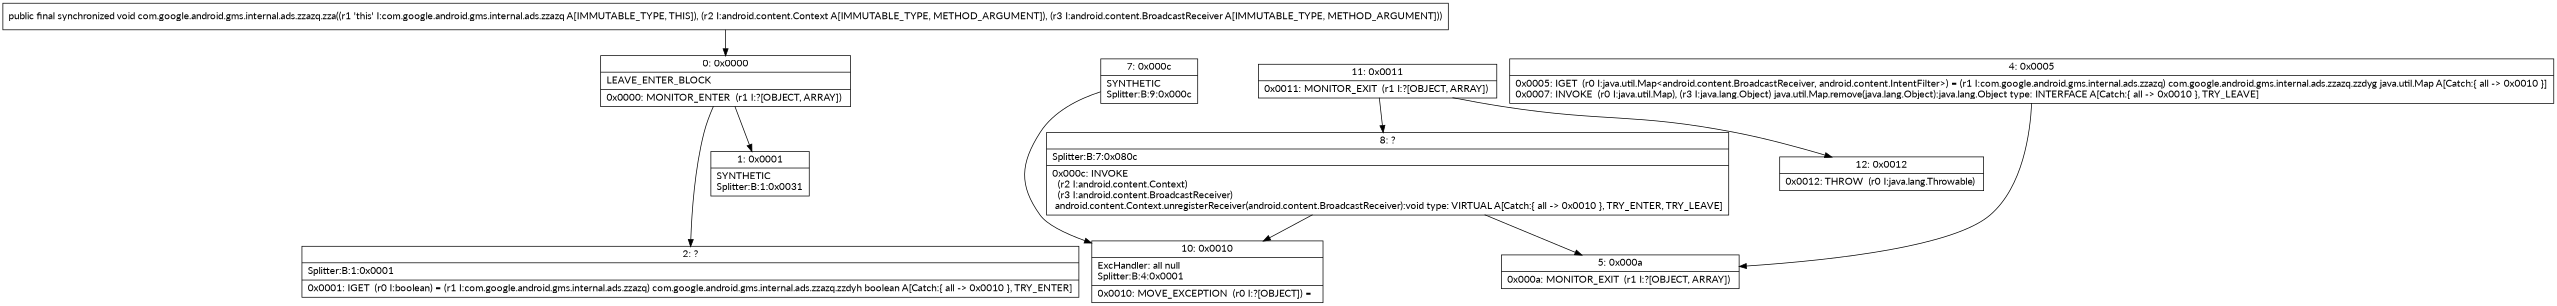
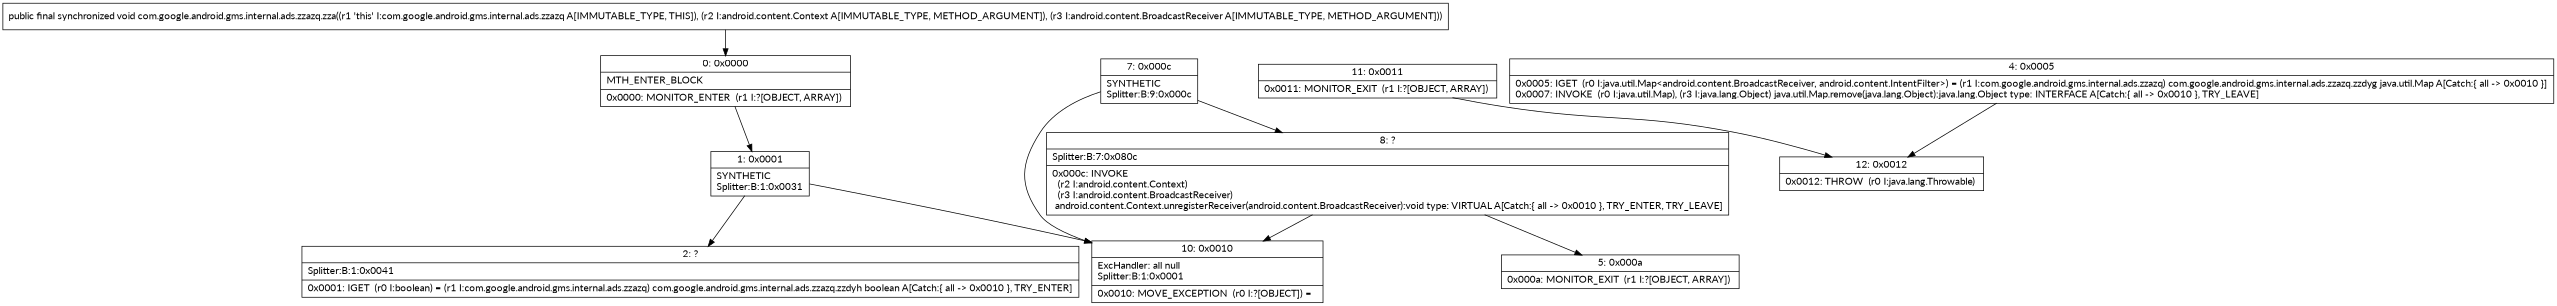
(659, 80) -> (655, 80)
(1381, 112) -> (1237, 115)
(697, 172) -> (729, 218)
none -> (947, 211)
(1931, 240) -> (1955, 128)
(351, 271) -> (351, 271)
(1141, 276) -> (1141, 276)
